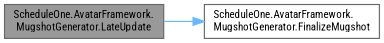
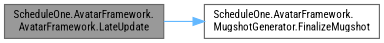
(84, 21) -> (84, 21)
